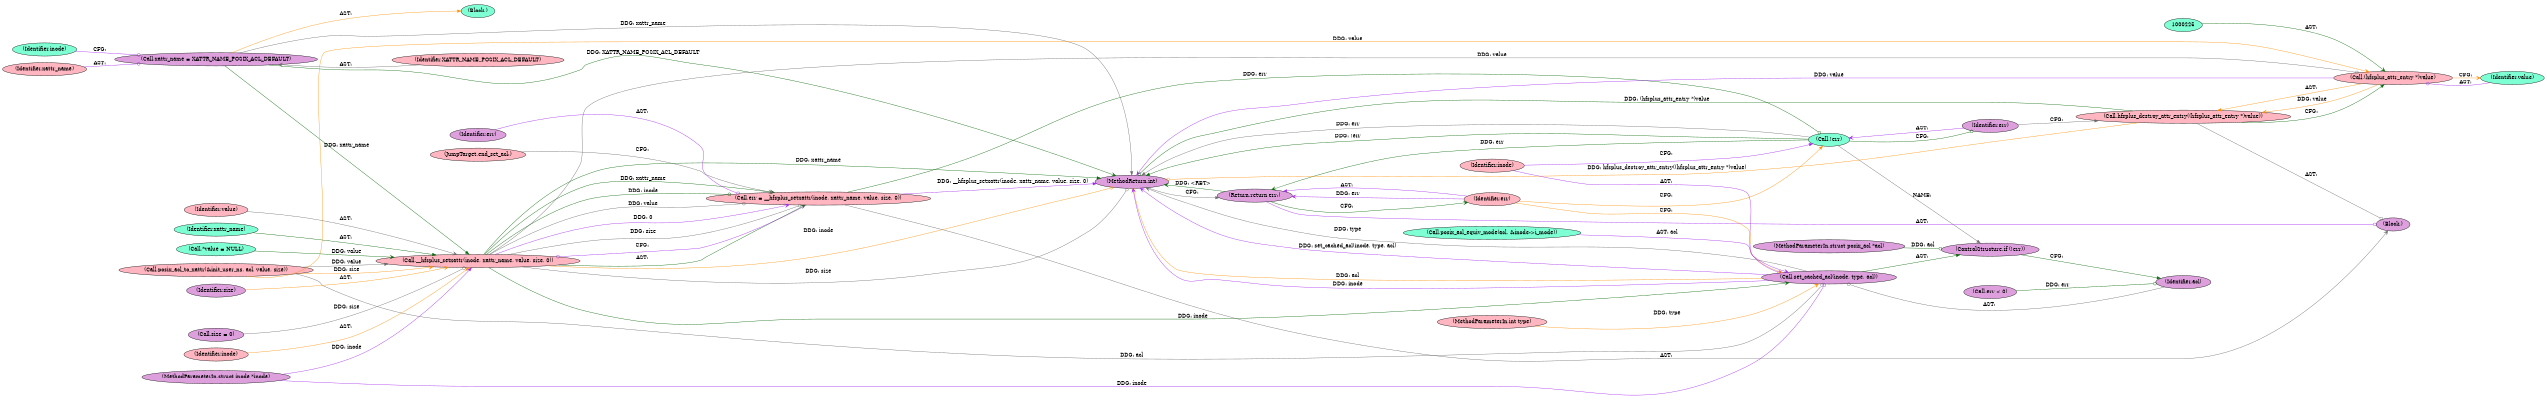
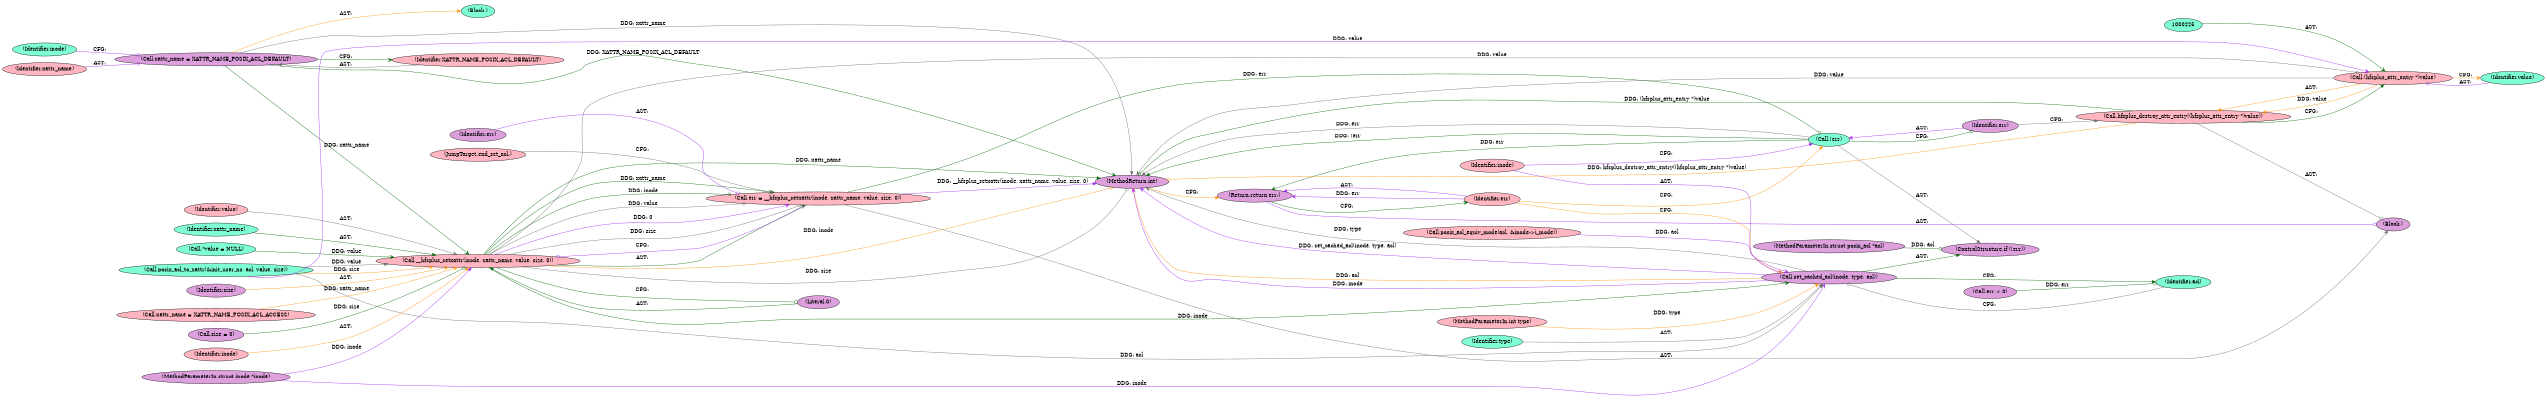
(1205, 42) -> (1205, 42)
none -> (353, 60)
(1725, 79) -> (1725, 79)
(346, 159) -> (346, 159)
(1197, 188) -> none
(1923, 195) -> (1923, 195)
(1181, 196) -> (1181, 196)
(1667, 232) -> (1667, 232)
(1492, 233) -> (1492, 233)
(2089, 266) -> (2024, 280)
(216, 270) -> (216, 270)
(2183, 282) -> (2183, 282)
none -> (818, 302)
(1990, 305) -> (1990, 305)
(357, 314) -> (357, 314)
none -> (216, 315)
none -> (1492, 342)
(1063, 357) -> (1063, 357)
(1071, 386) -> (1071, 386)
